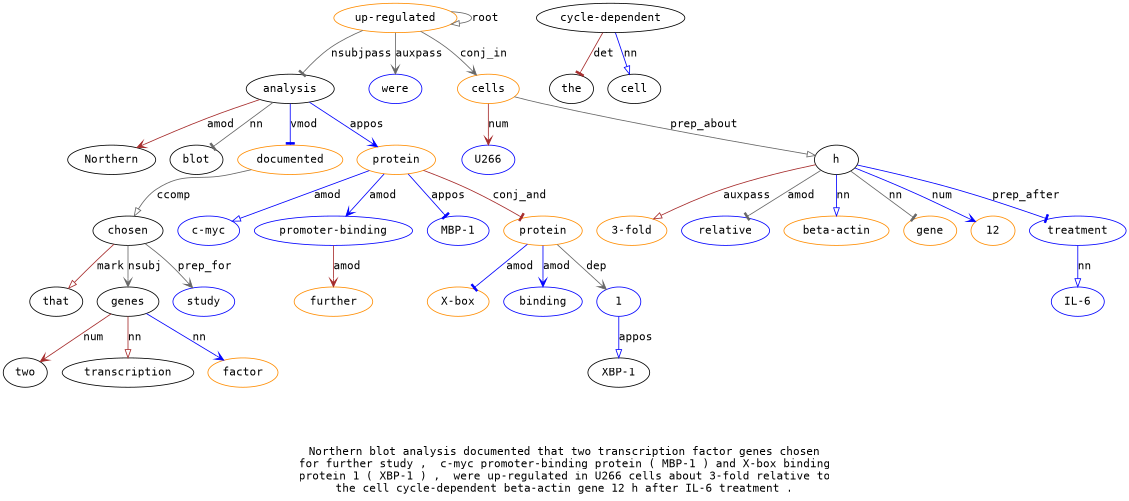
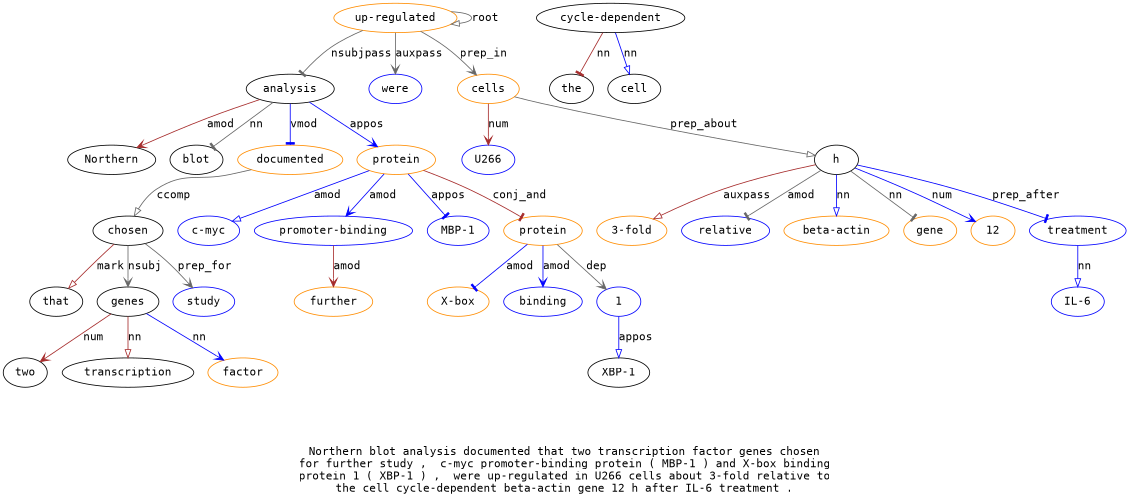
(483, 53) -> (483, 53)
(604, 53) -> (604, 53)
